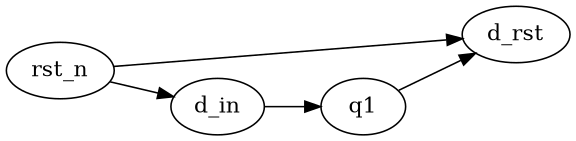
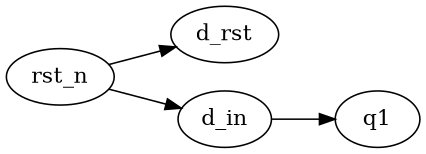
(430, 75) -> none
